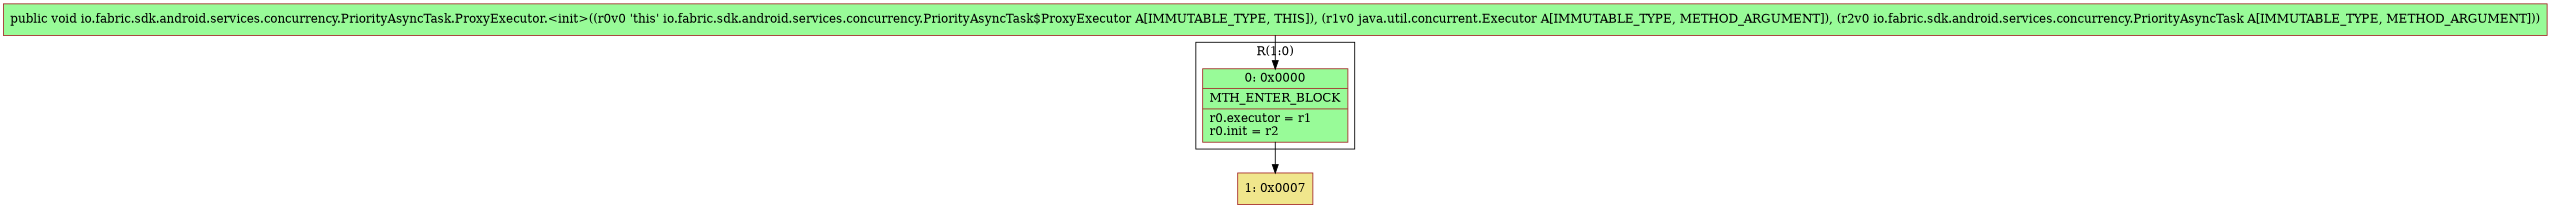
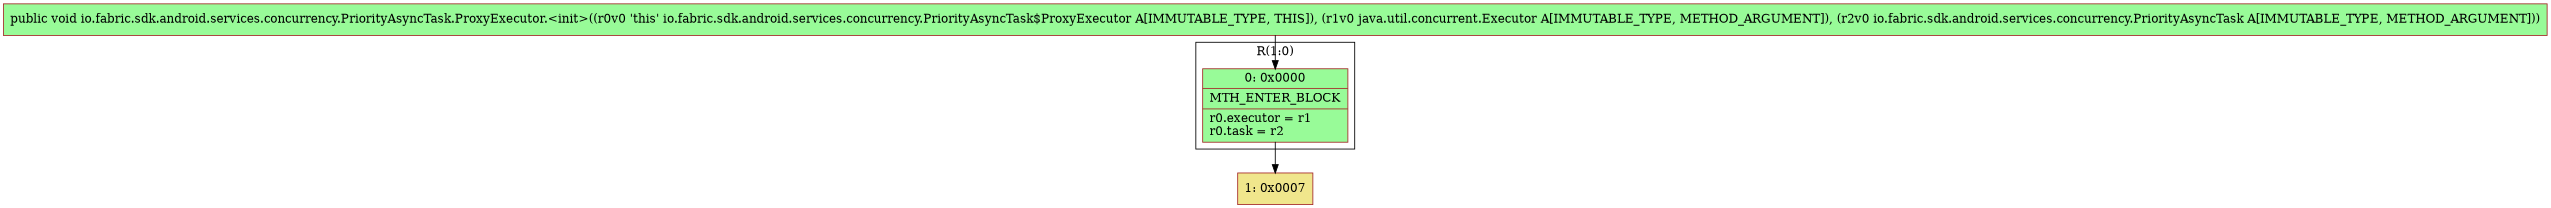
(1245, 132) -> (1247, 132)
